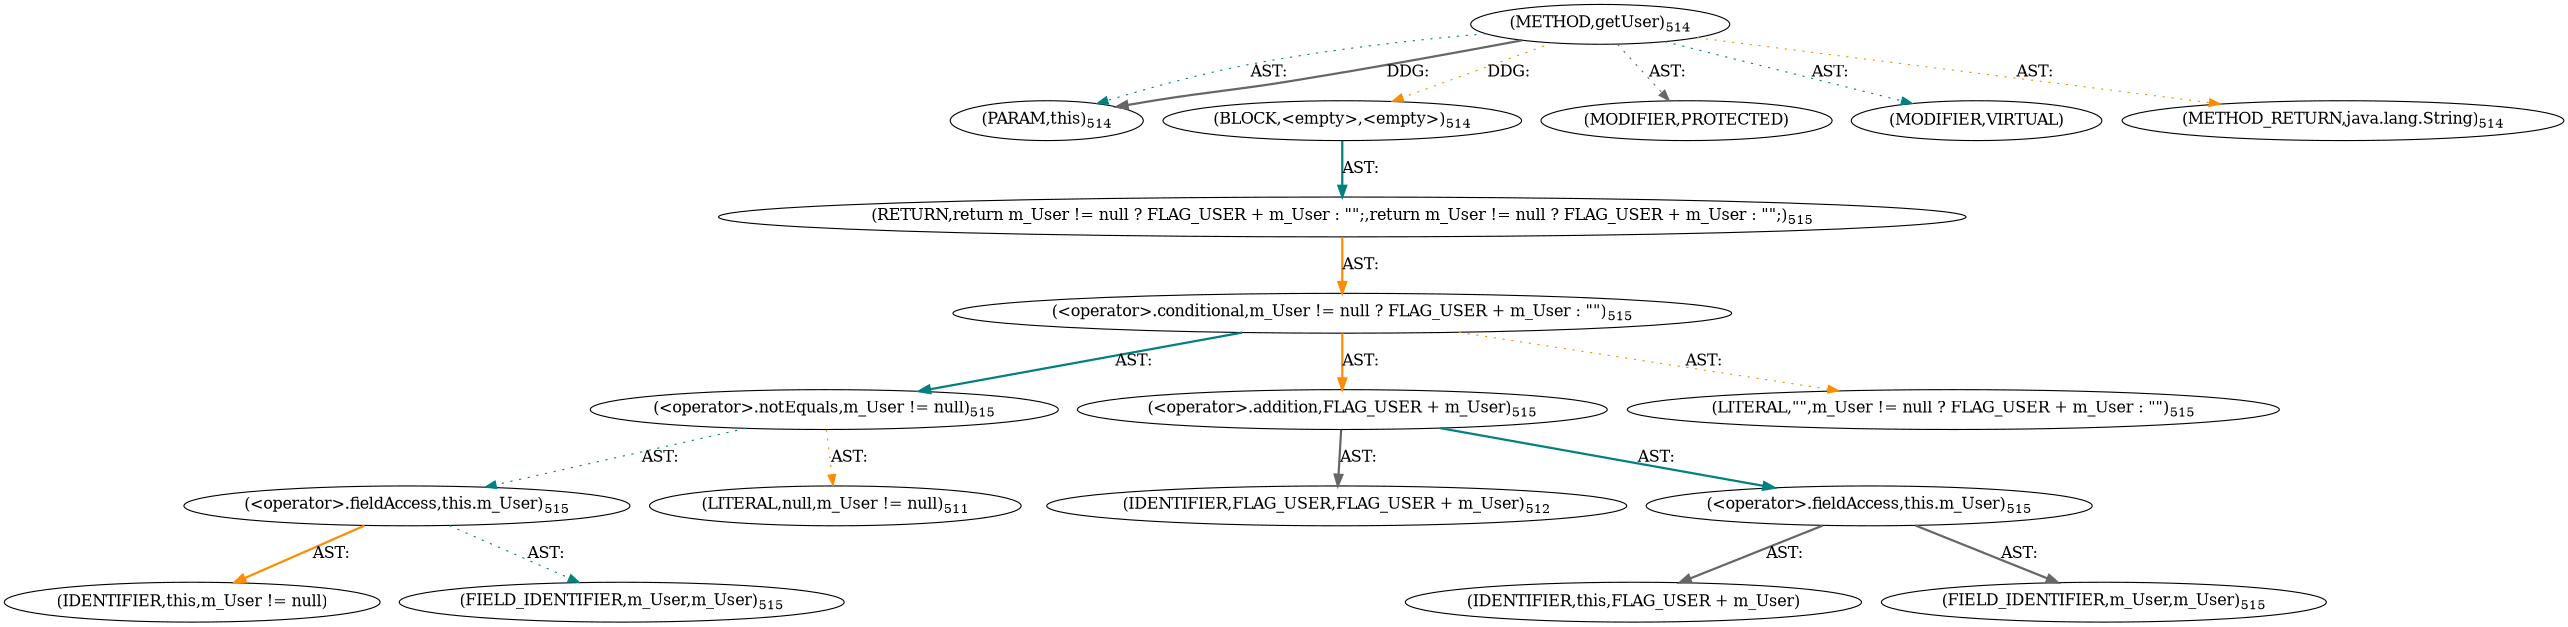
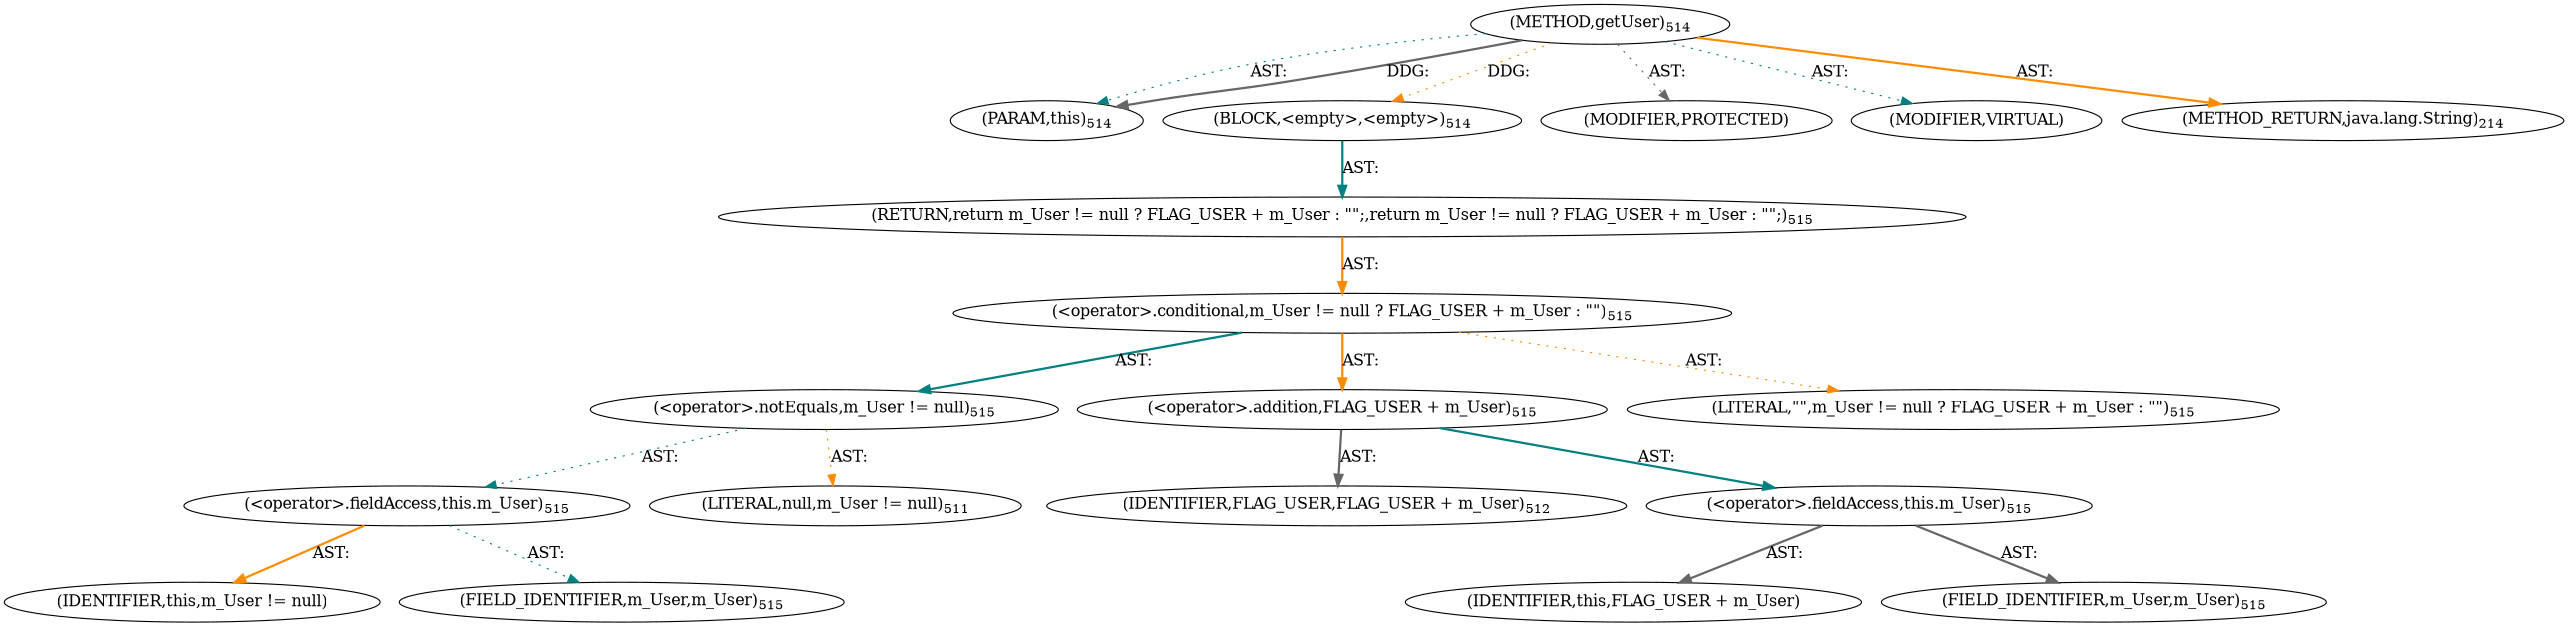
(1953, 70) -> (1953, 70)
(2491, 119) -> (2491, 119)
